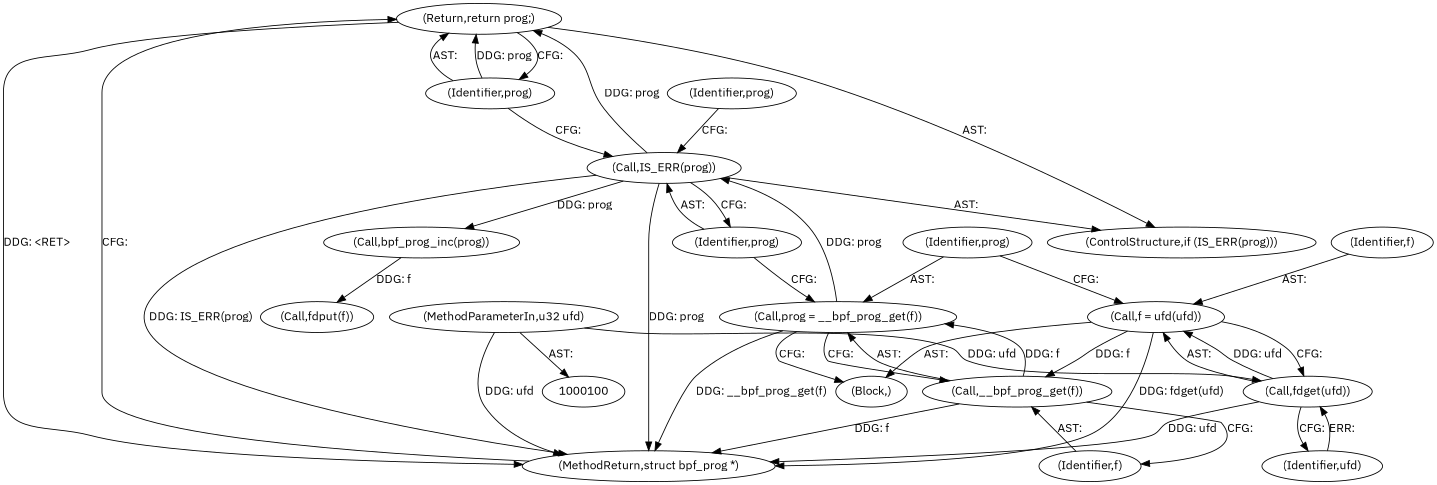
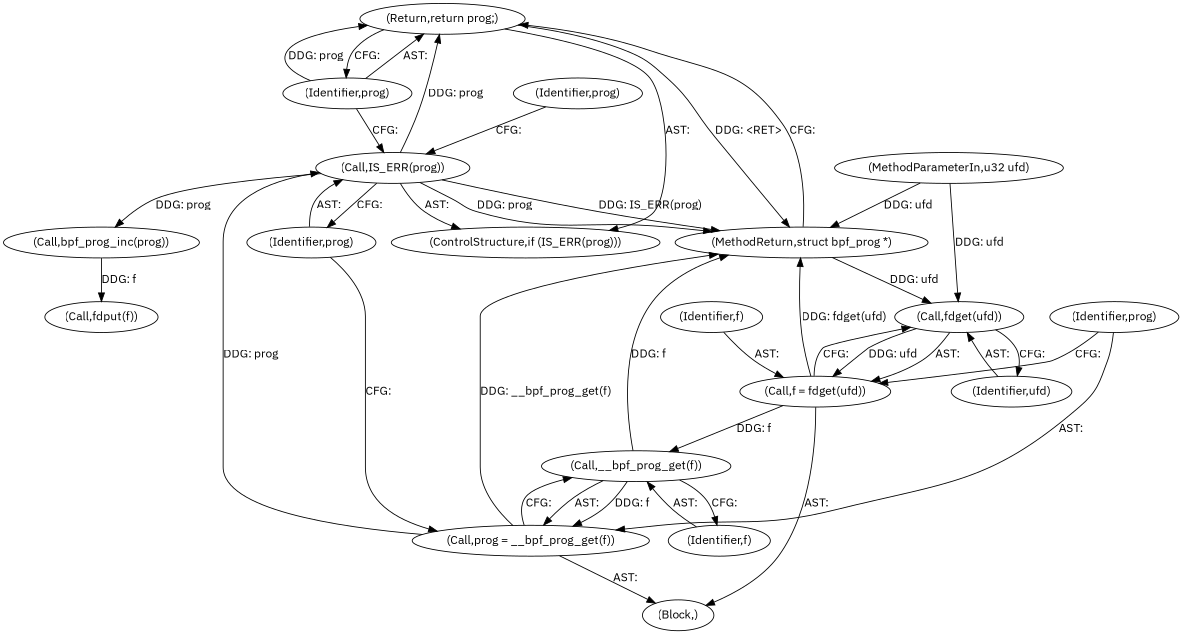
(1156, 317) -> (815, 392)
(794, 354) -> (627, 578)
(584, 392) -> none
(1344, 429) -> (999, 354)
(1084, 446) -> (878, 279)
